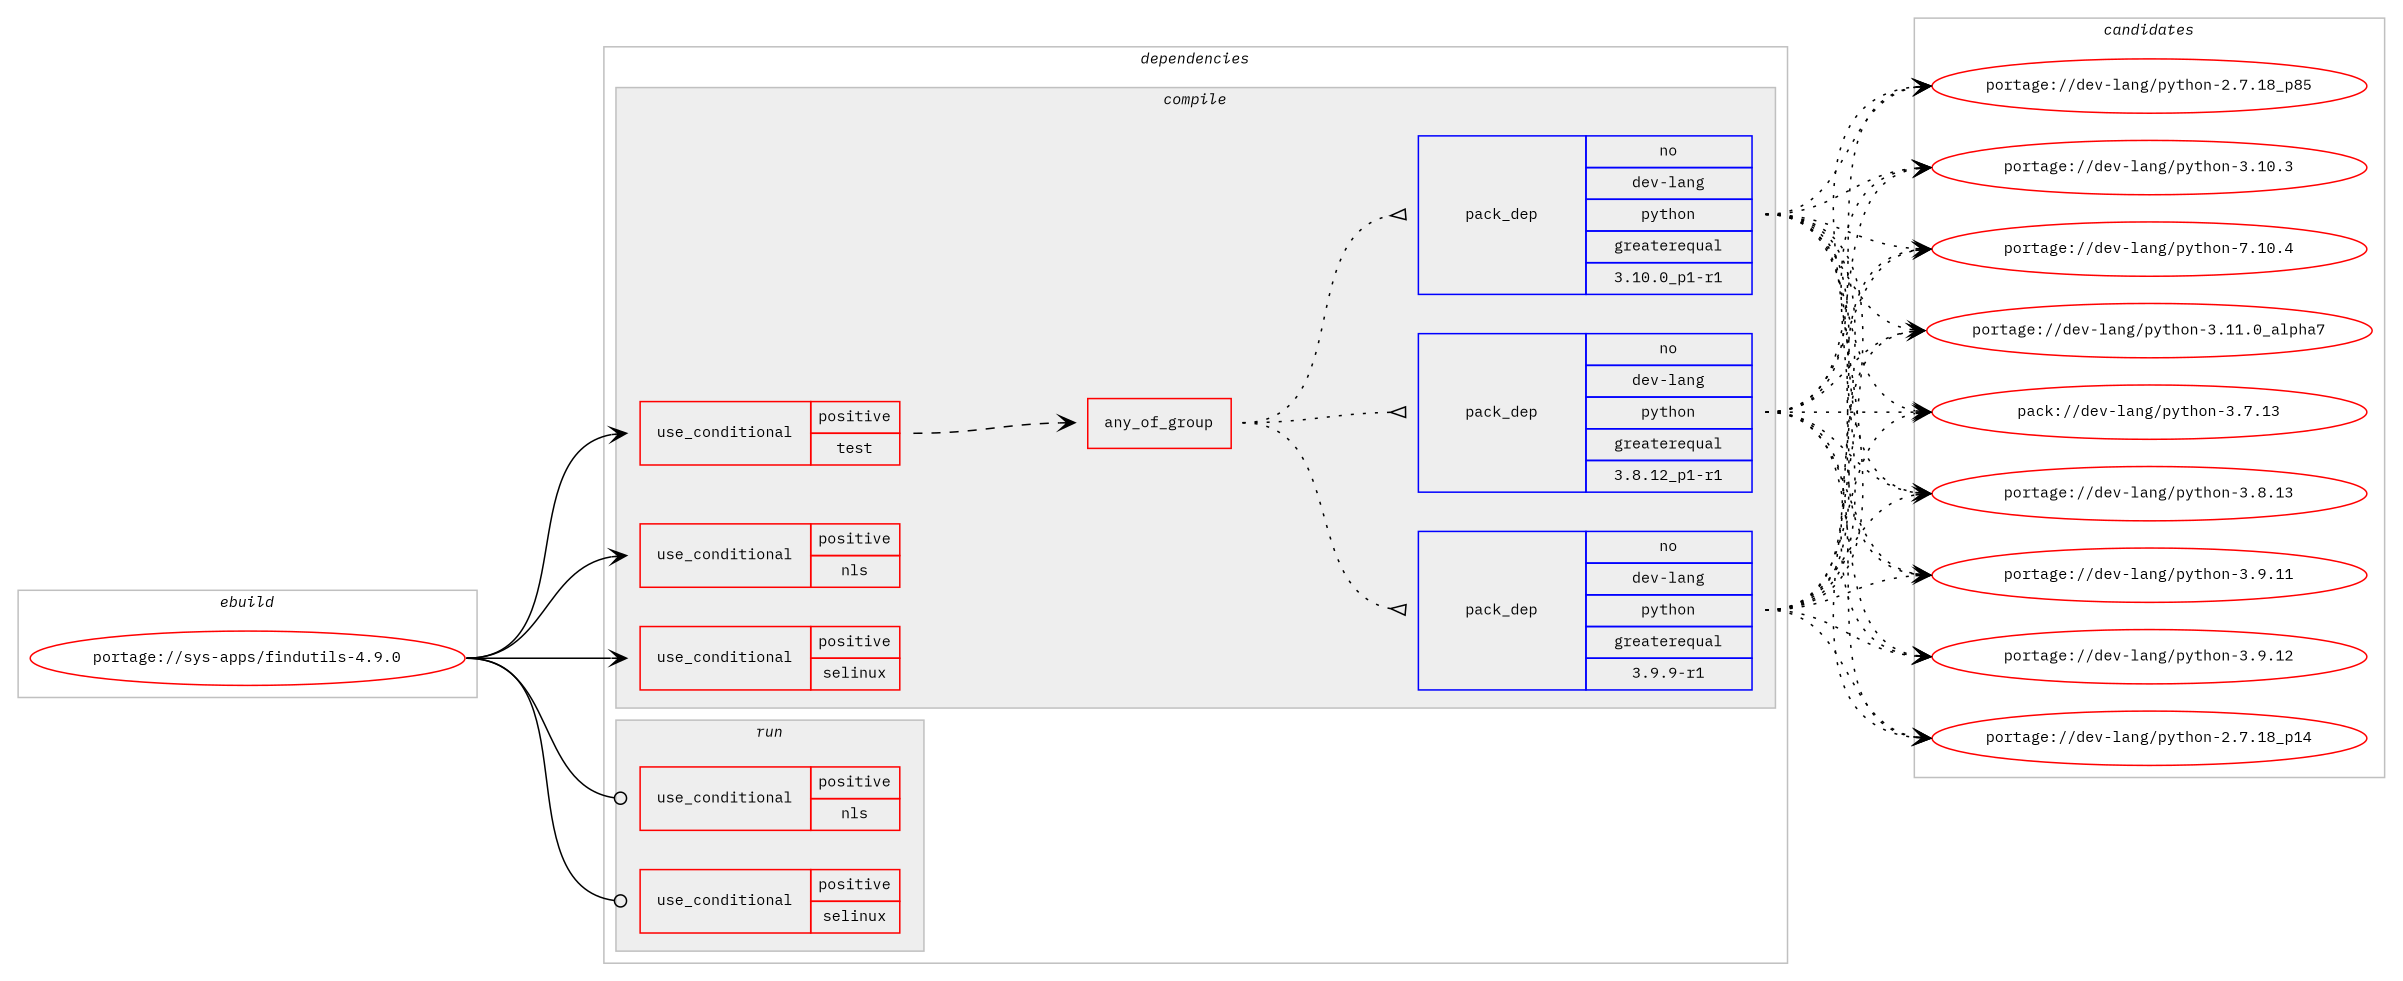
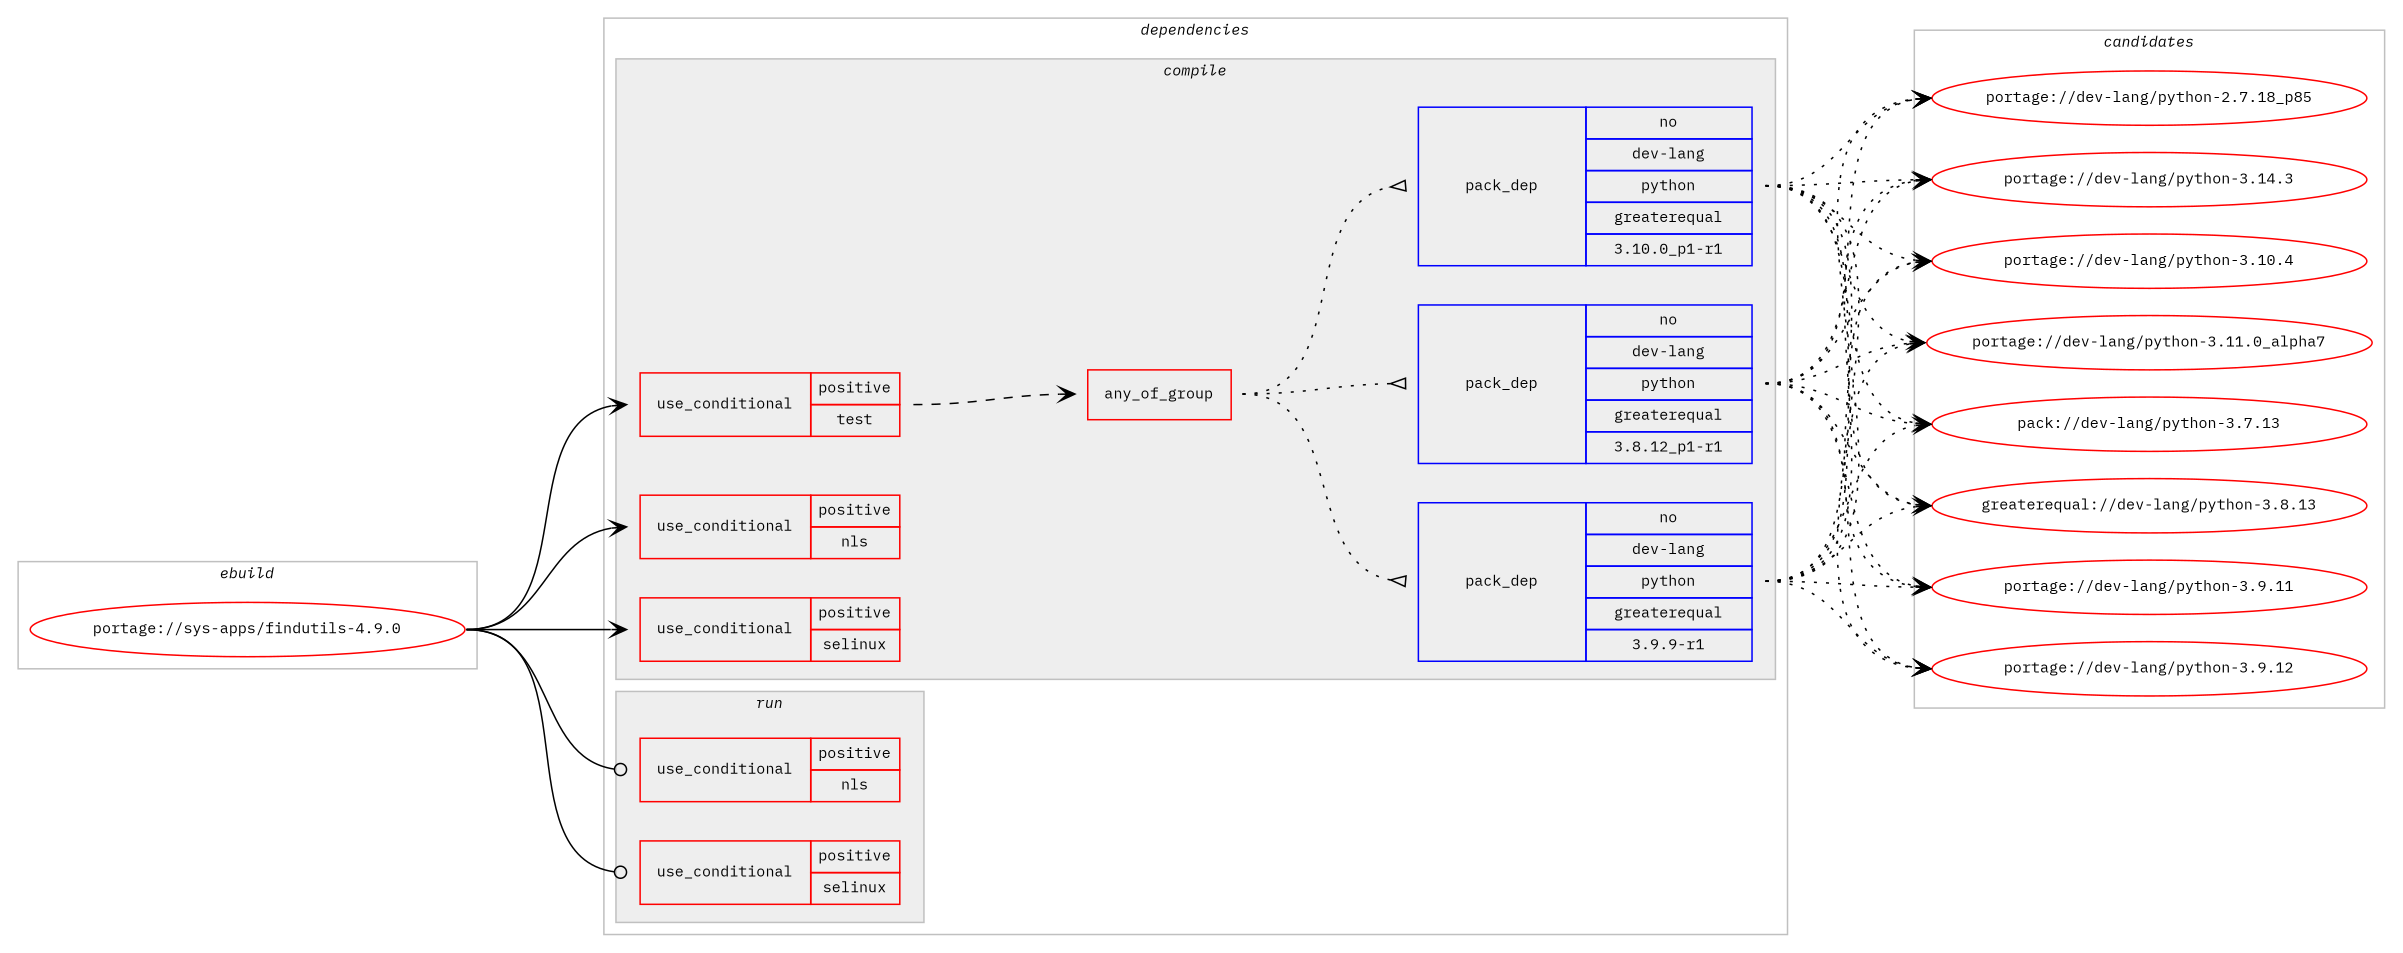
(2150, 168) -> (2150, 180)
(2150, 249) -> (2150, 261)
(2150, 494) -> (2150, 506)
(2150, 738) -> none
